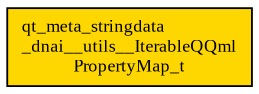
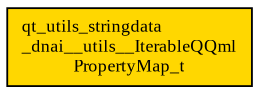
(130, 47) -> (130, 47)
